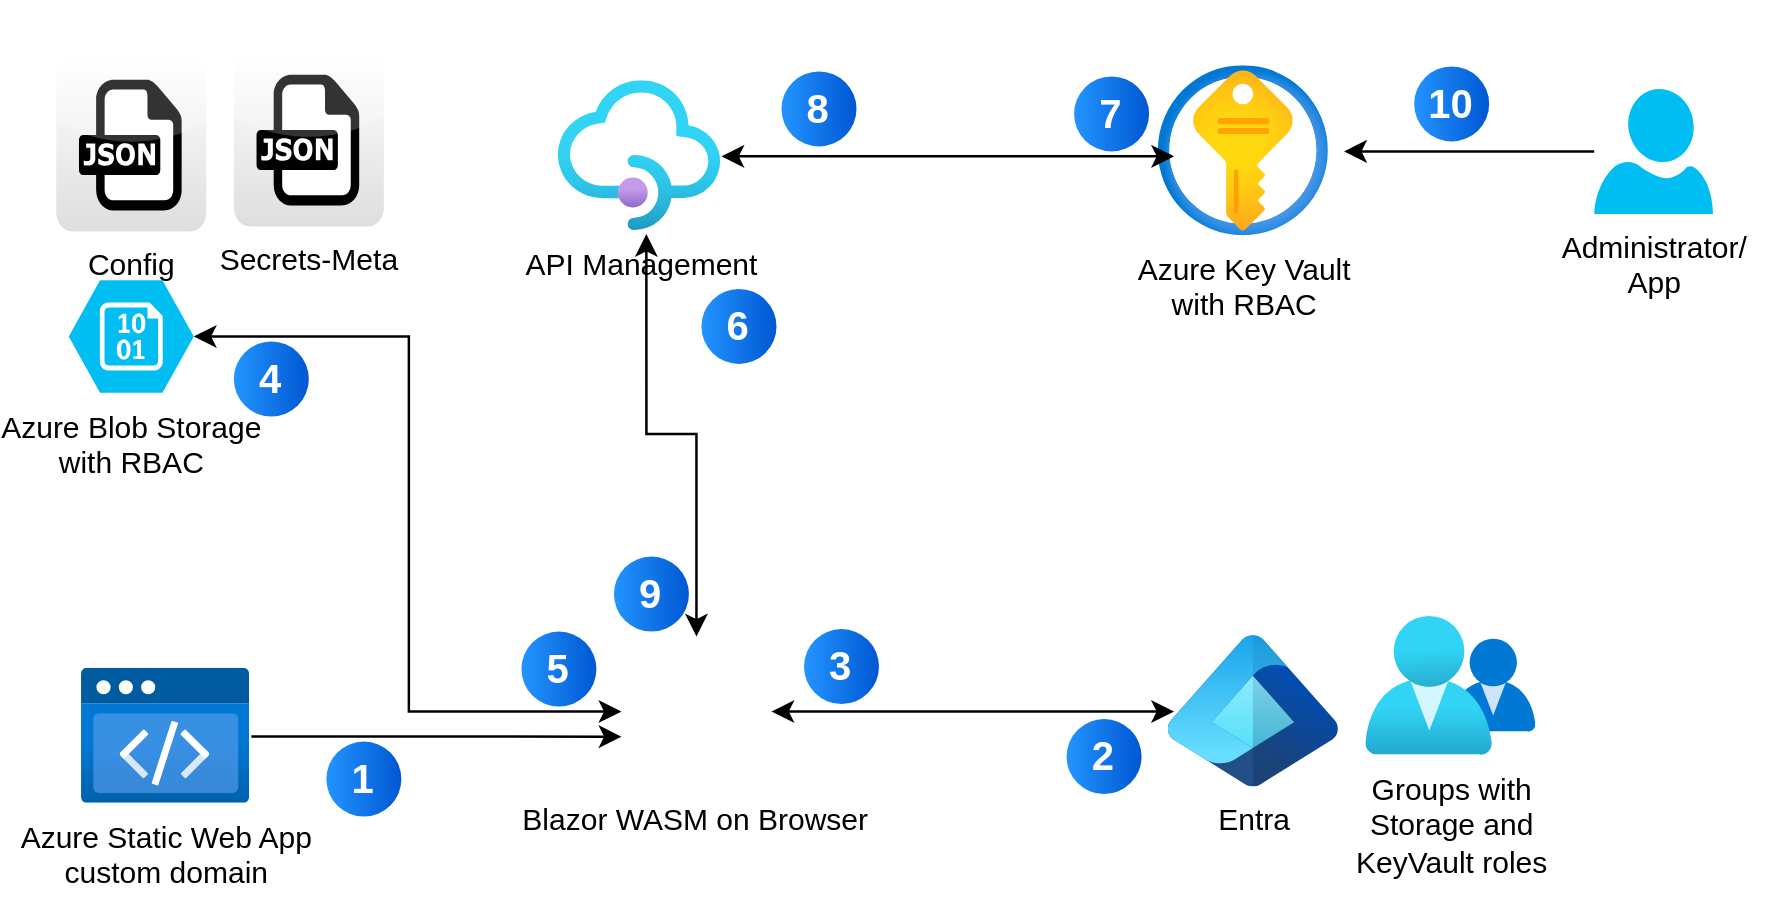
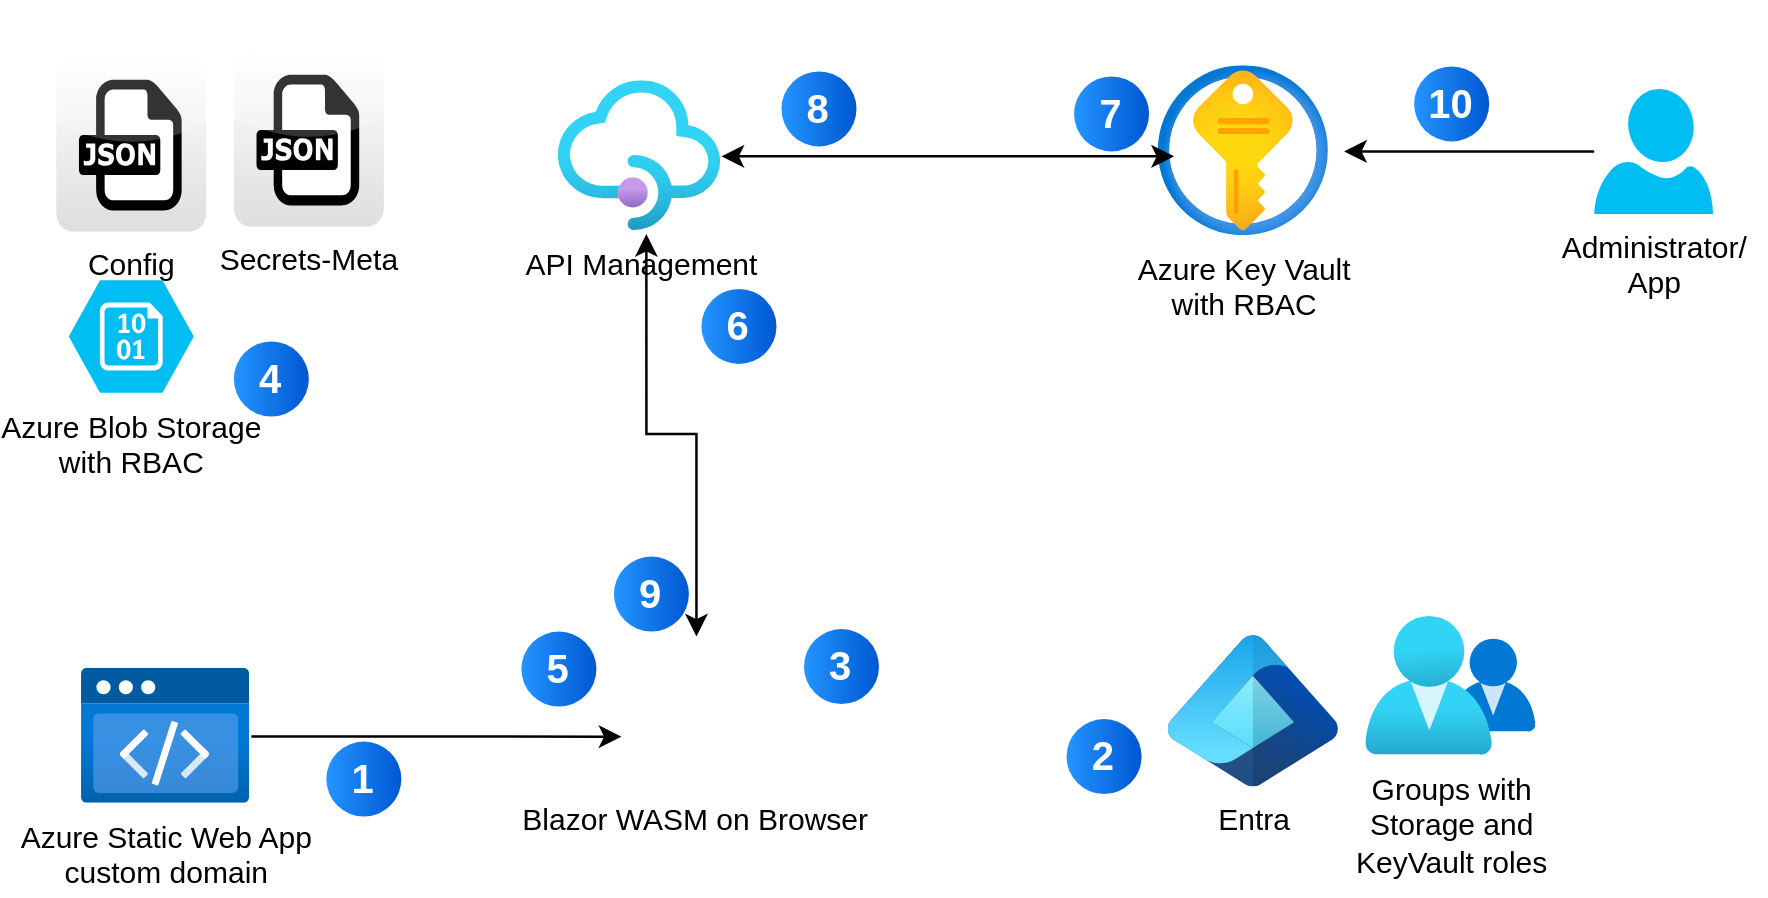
(409, 522) -> none
(972, 711) -> none
